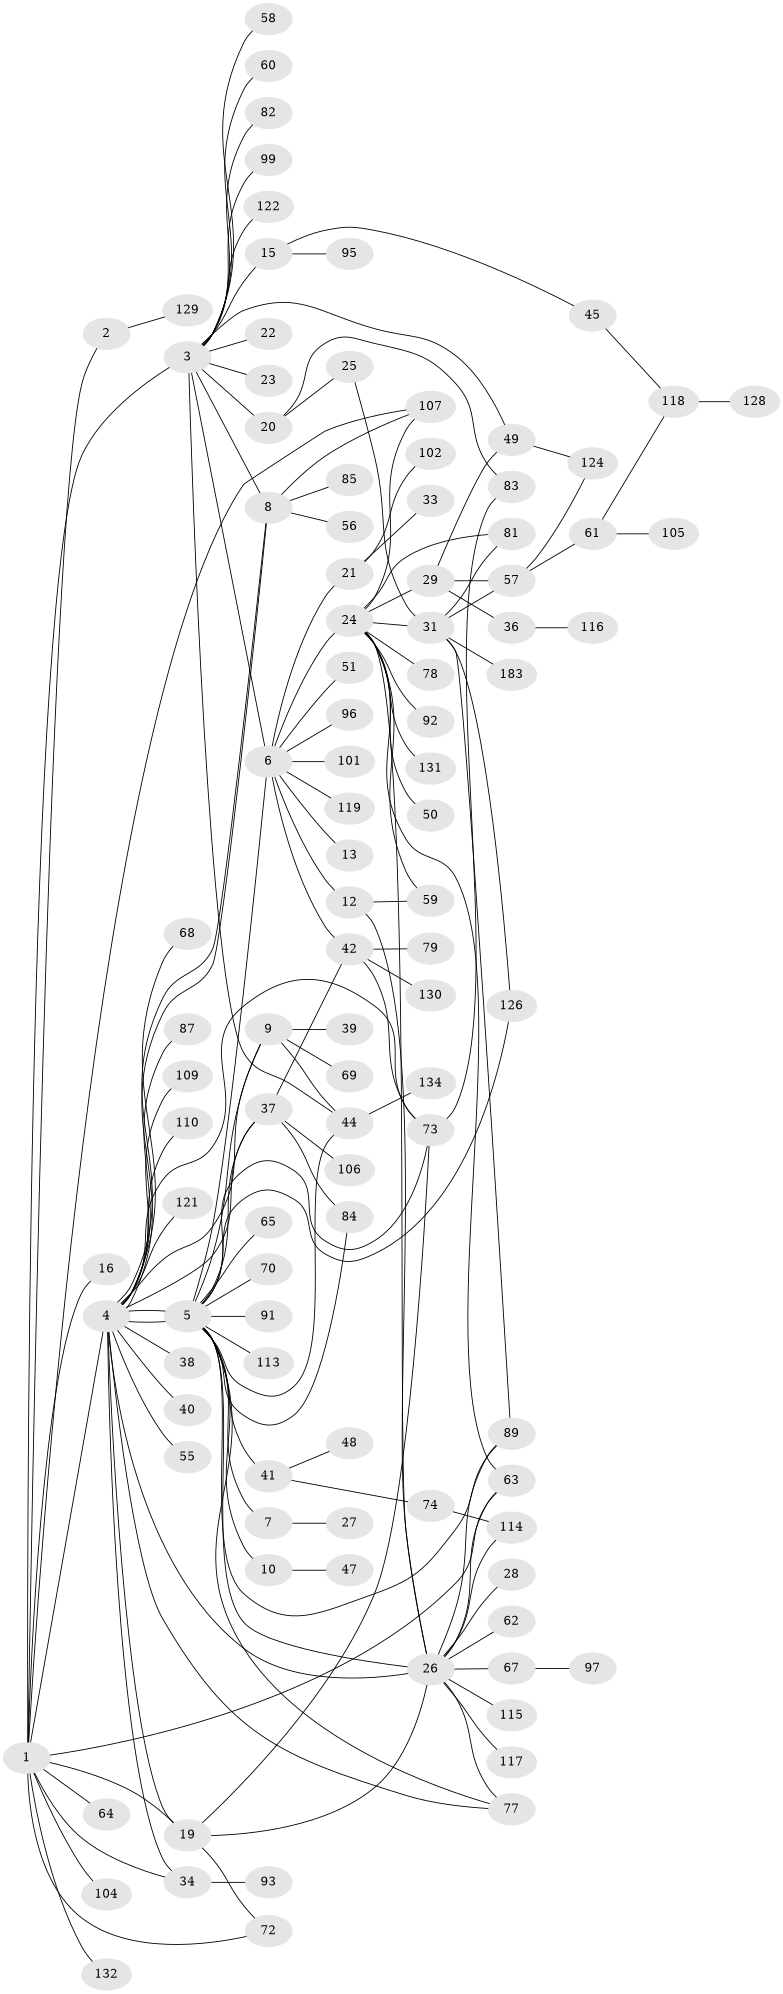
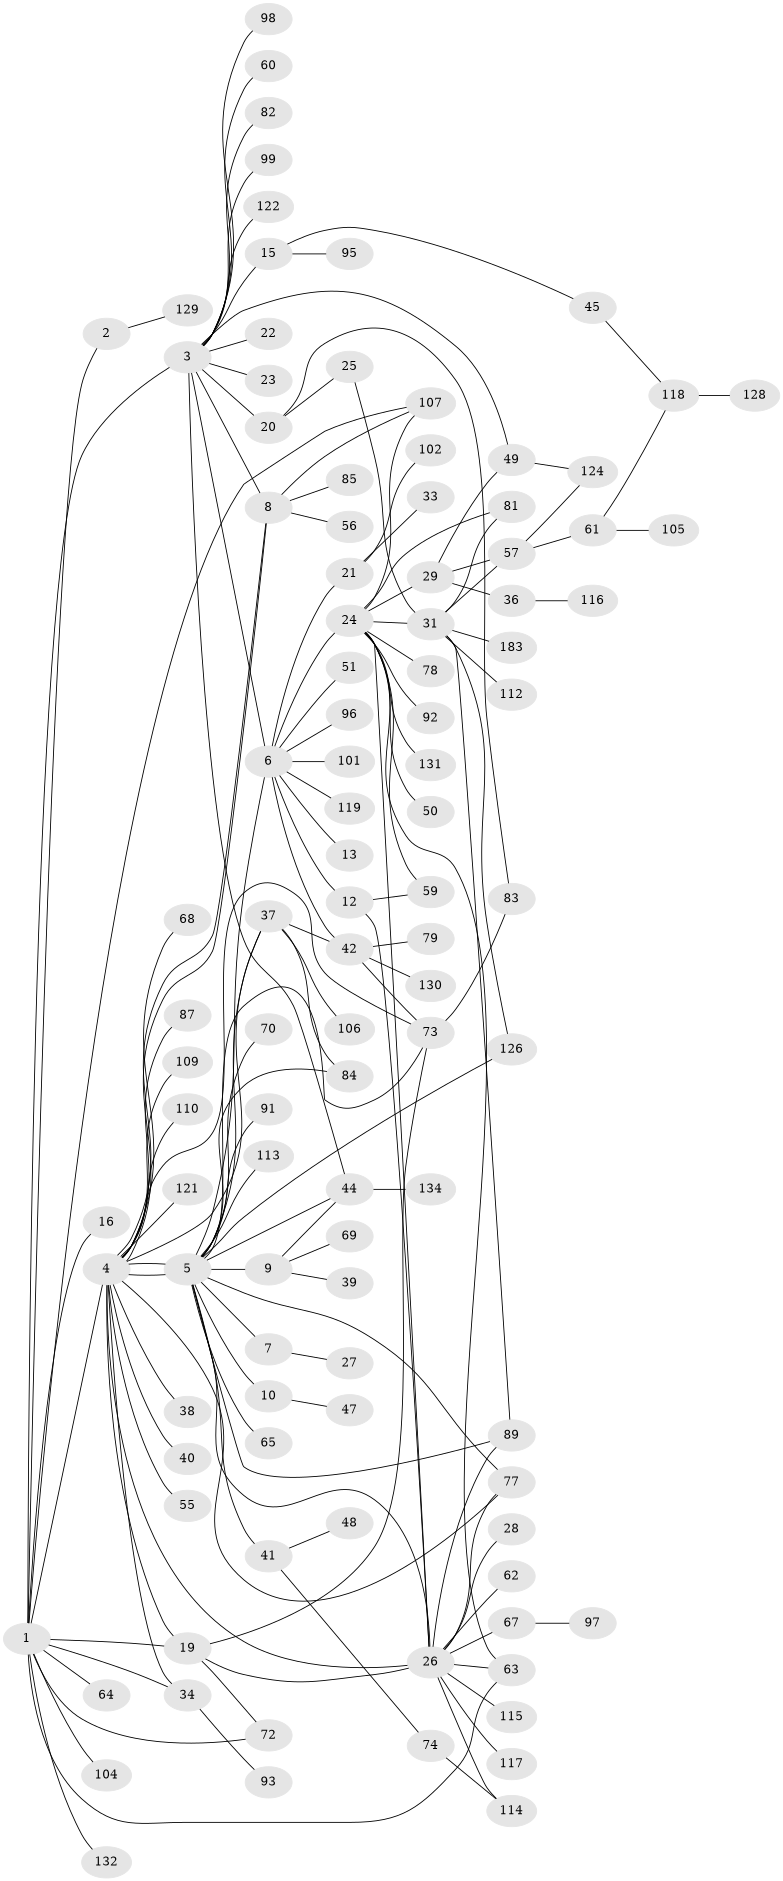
(269, 19) -> (269, 19)
none -> (512, 695)
(205, 1236) -> none
